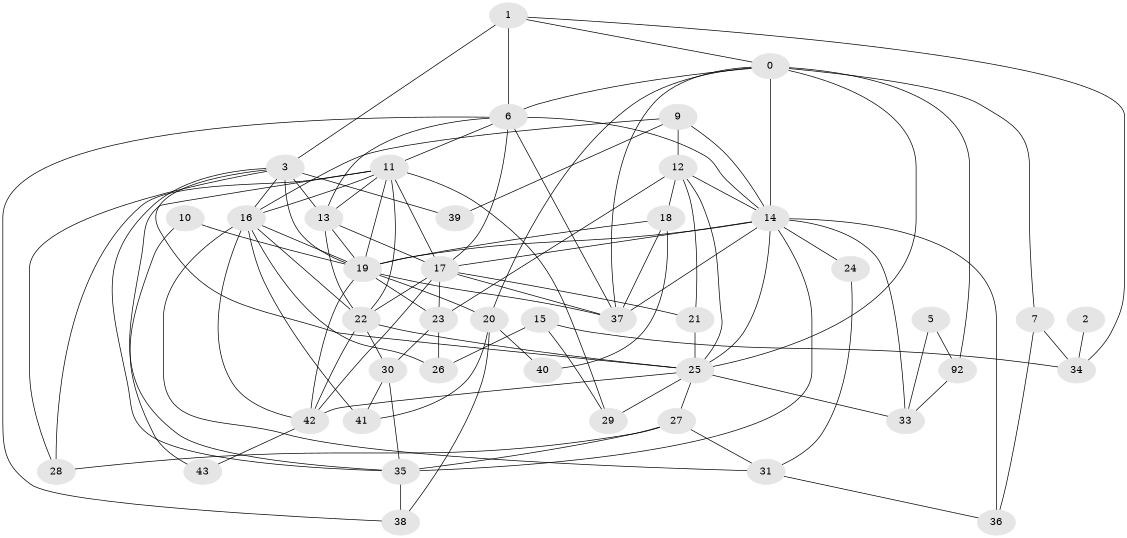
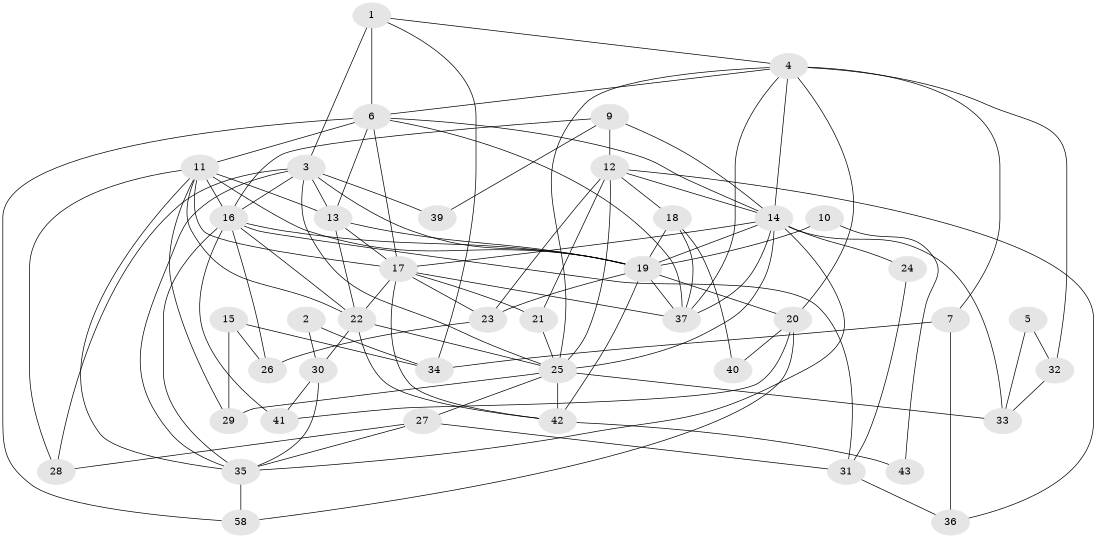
(770, 66) -> (789, 66)
(990, 289) -> (1009, 246)
(219, 341) -> (163, 349)
(413, 346) -> (312, 345)
(958, 370) -> (1055, 370)
(401, 522) -> (241, 522)
